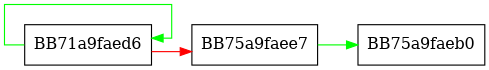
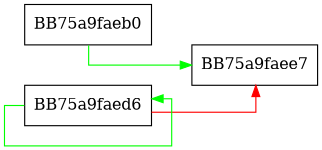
(88, 45) -> (88, 105)
(332, 45) -> (125, 65)
